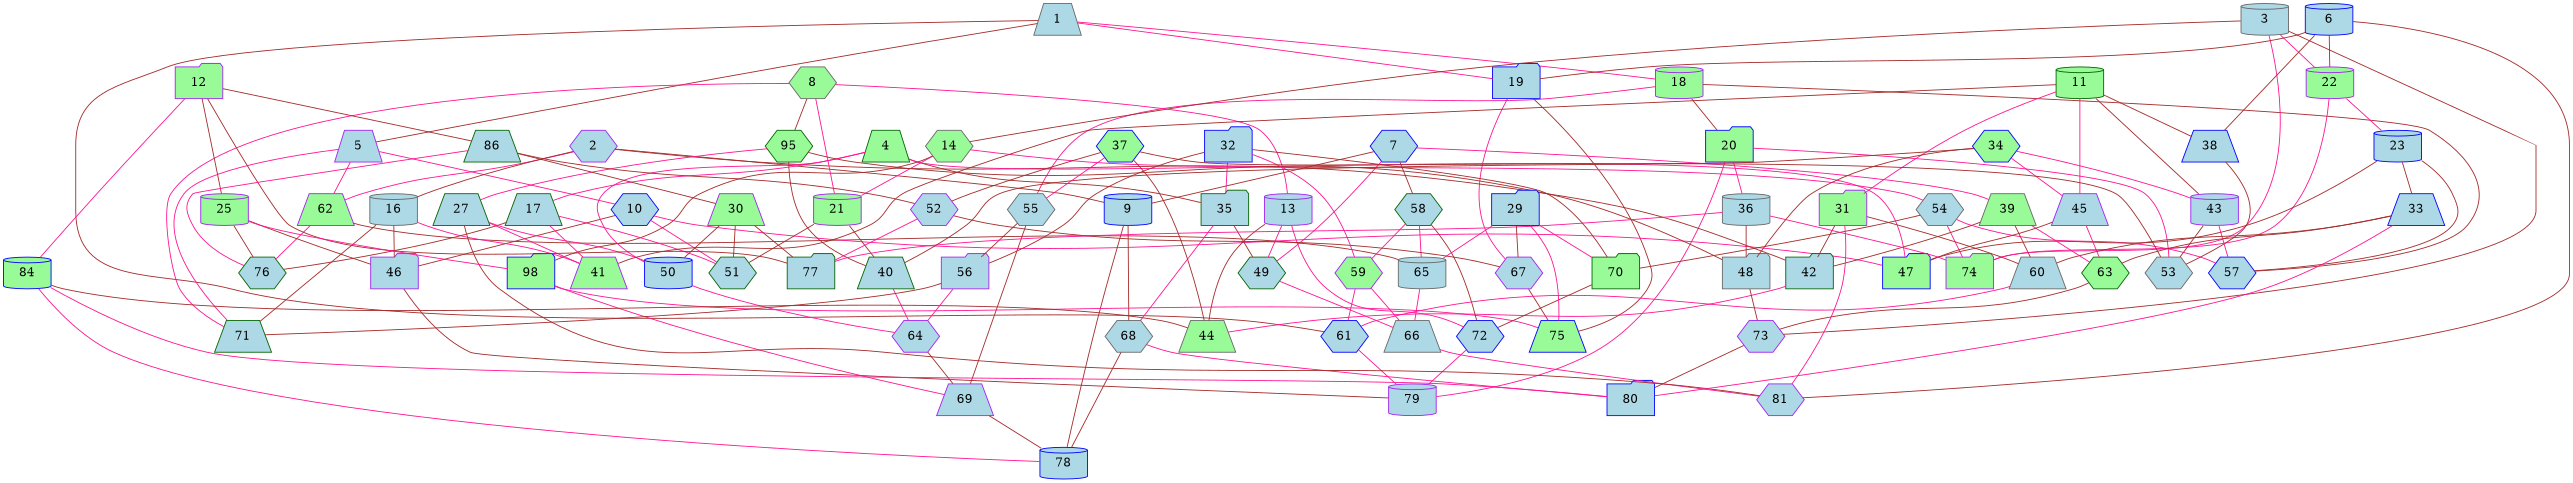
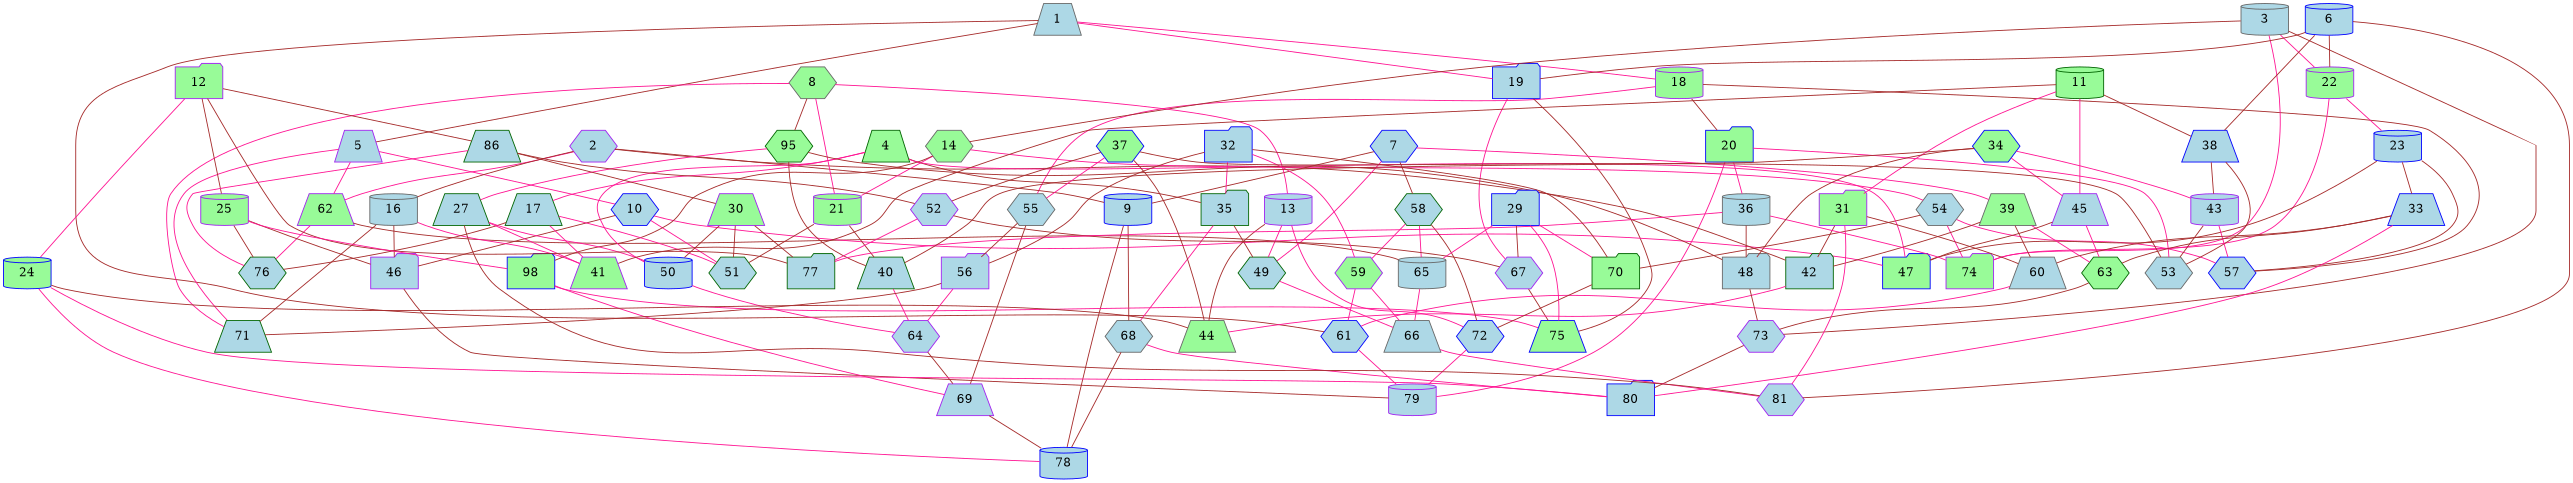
(2147, 146) -> (2212, 178)
(27, 273) -> (27, 273)
